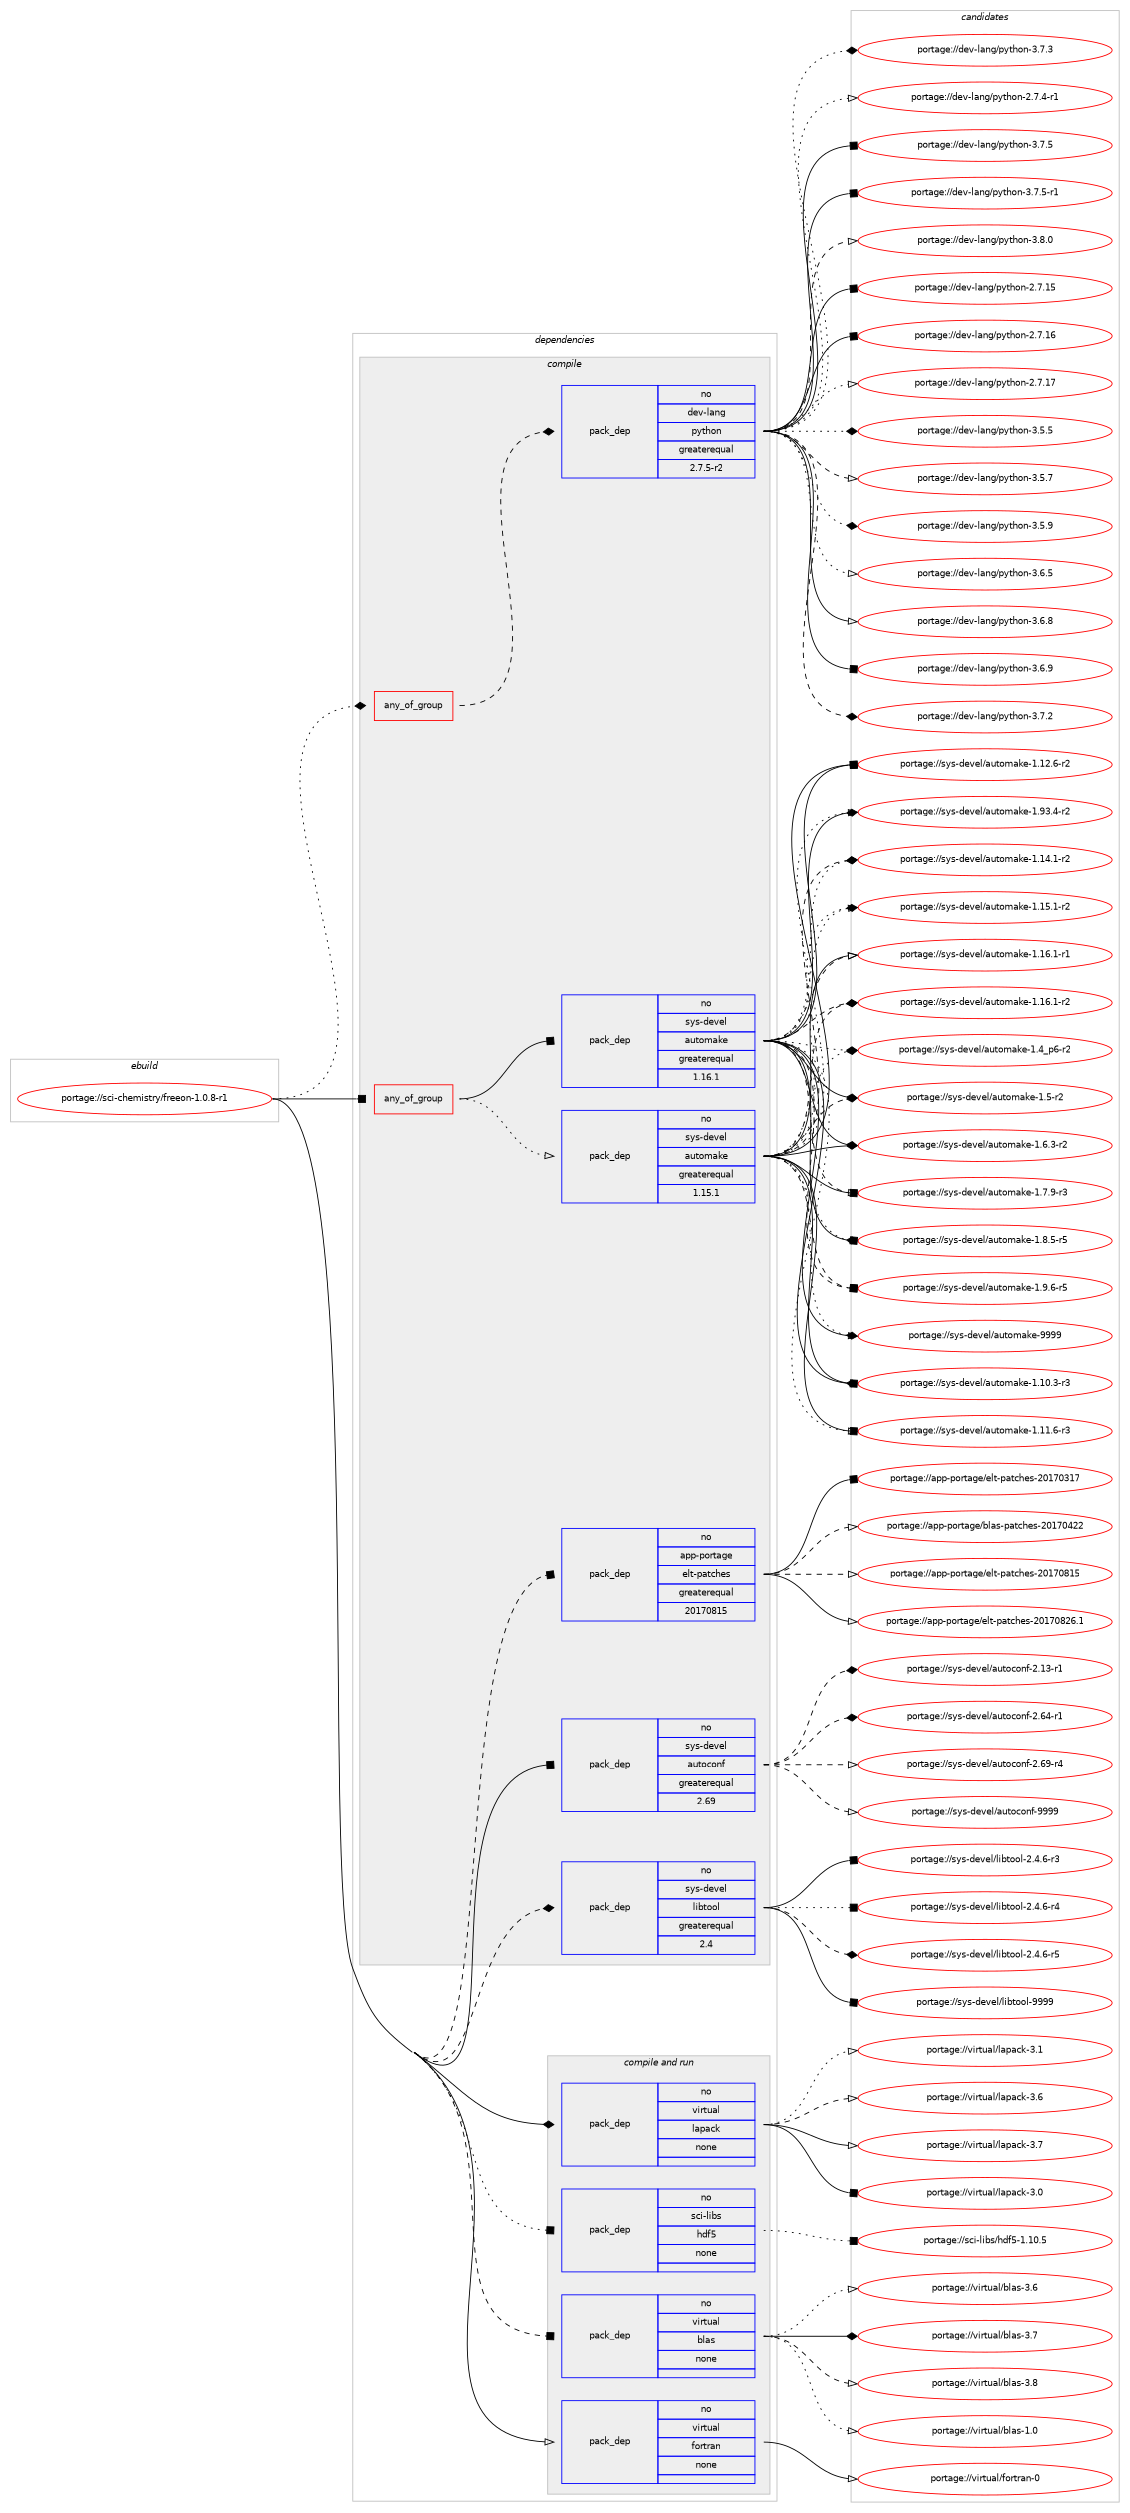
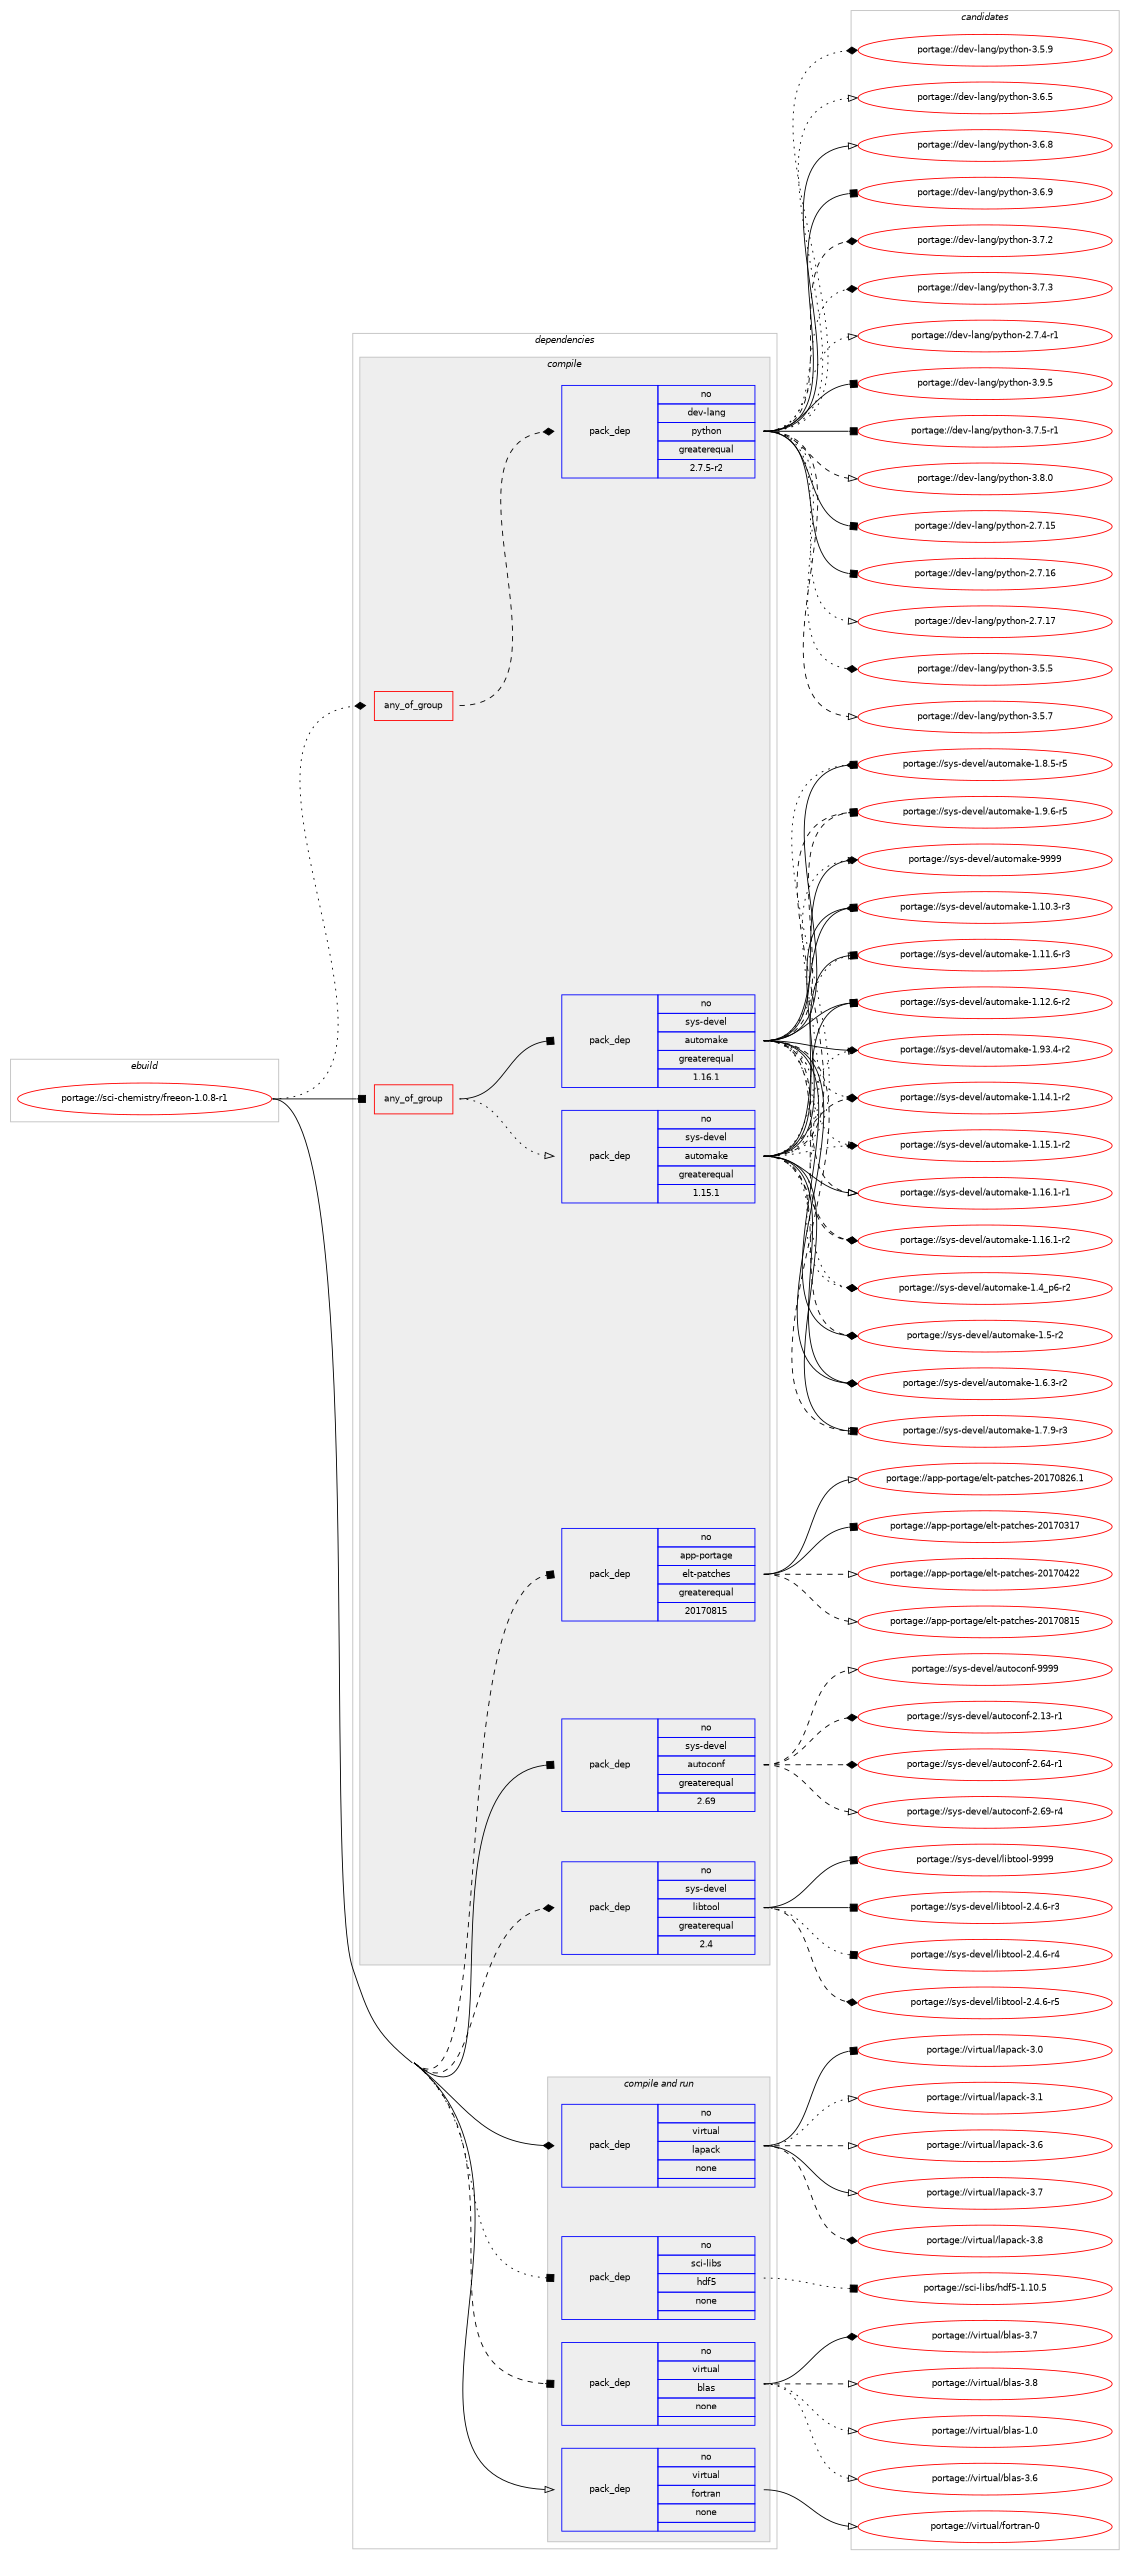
(985, 146) -> (985, 384)
(985, 1527) -> (985, 1574)
none -> (985, 2241)
